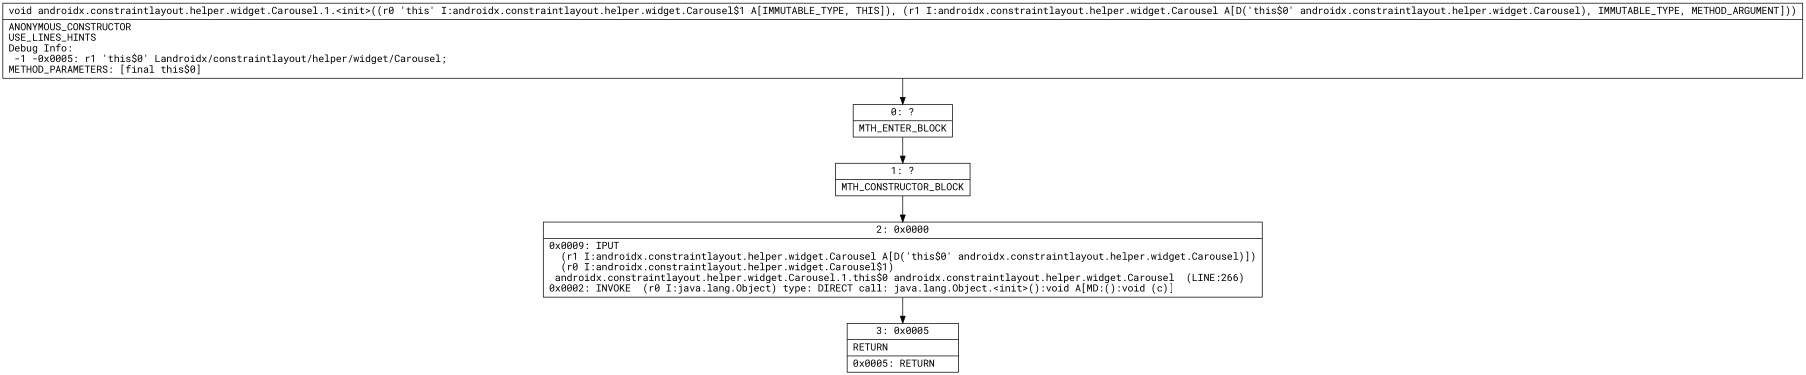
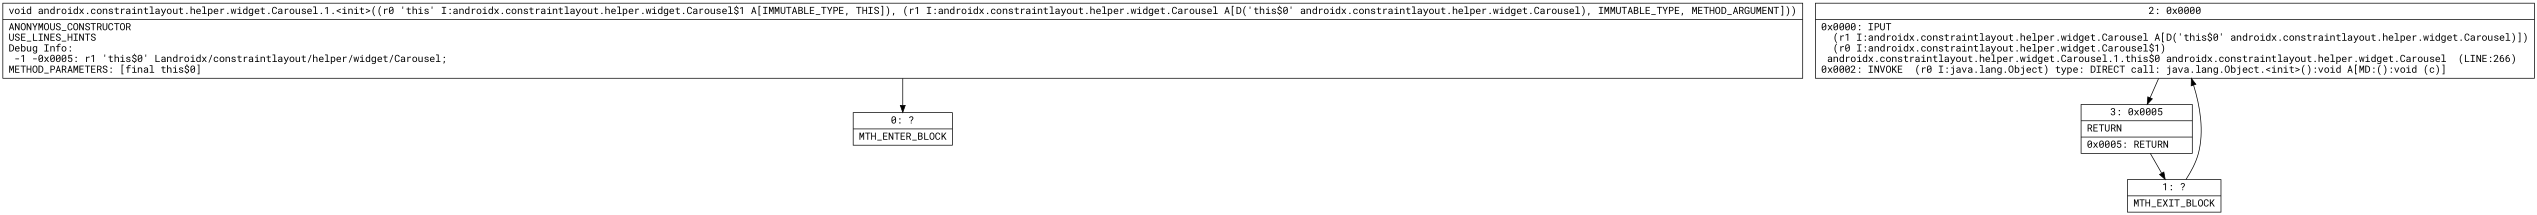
(903, 147) -> (2156, 163)
(903, 187) -> (2174, 204)
(590, 246) -> (1862, 27)
